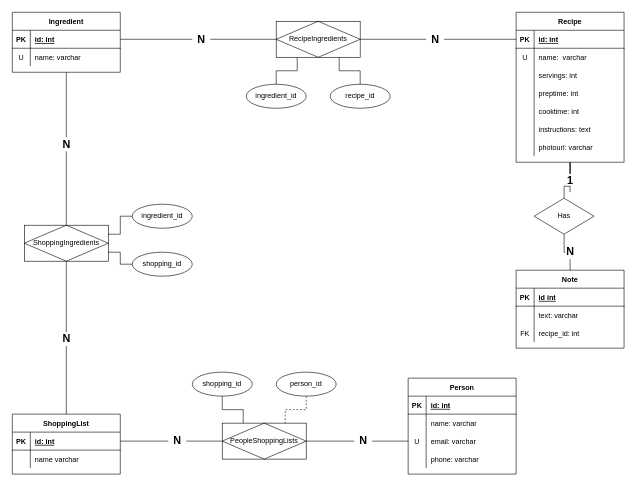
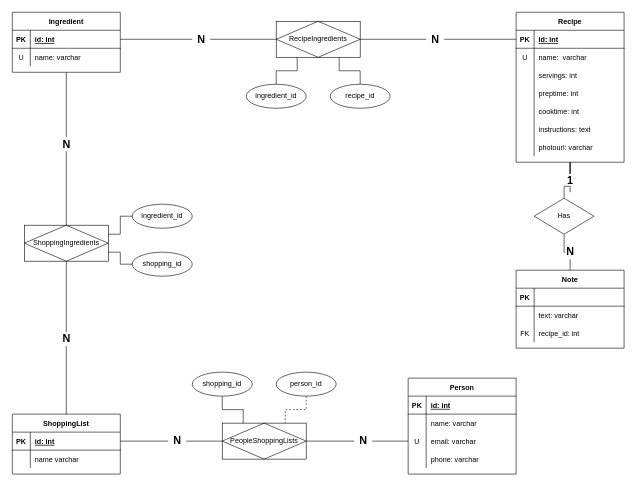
(579, 297) -> none
